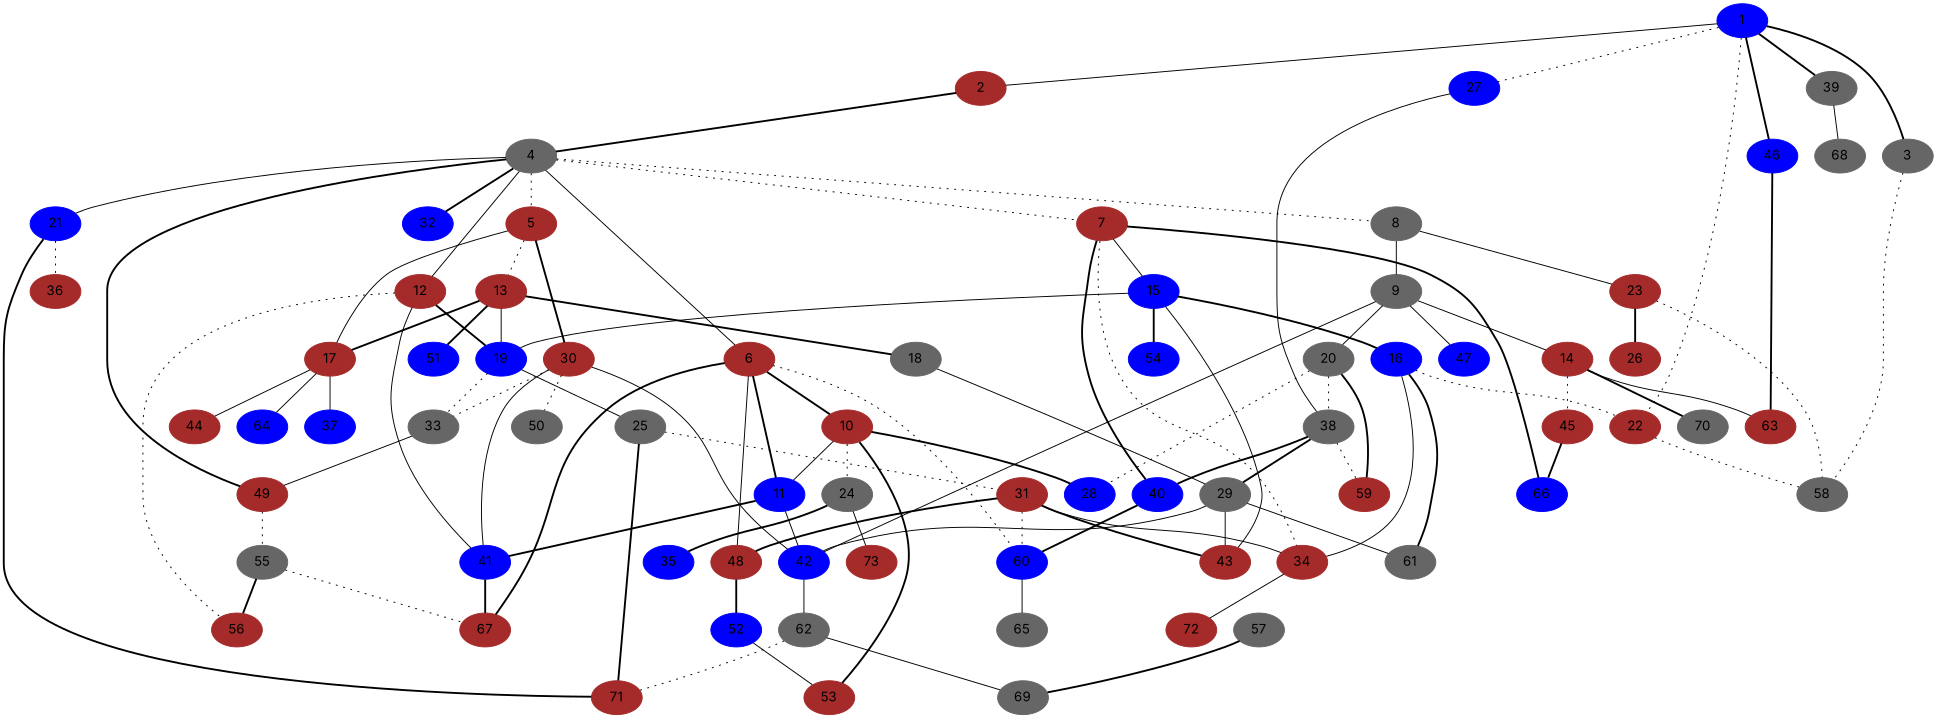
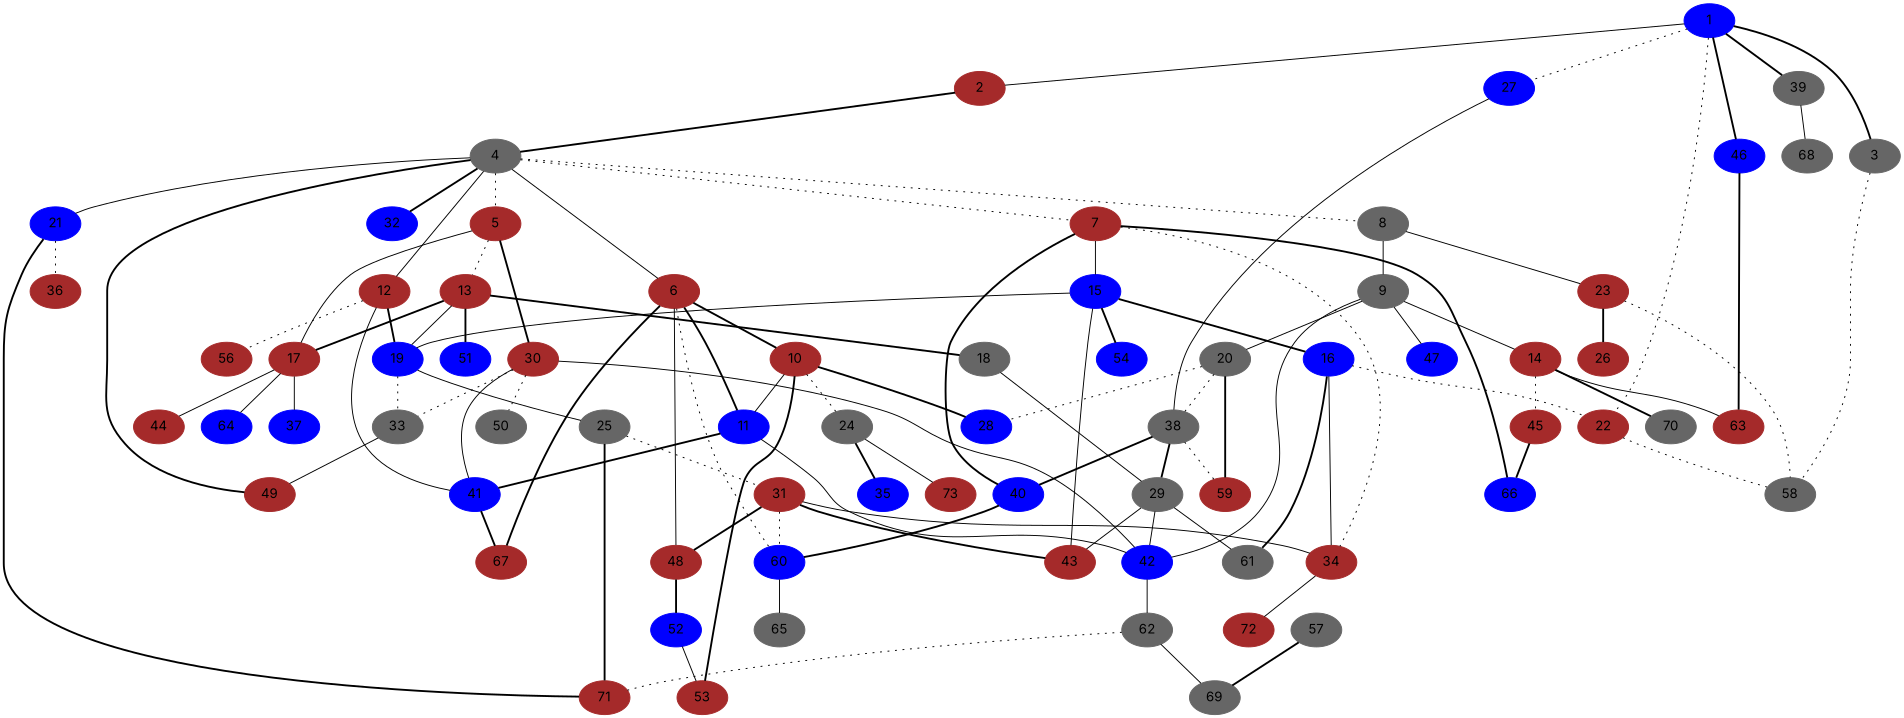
(262, 562) -> none
